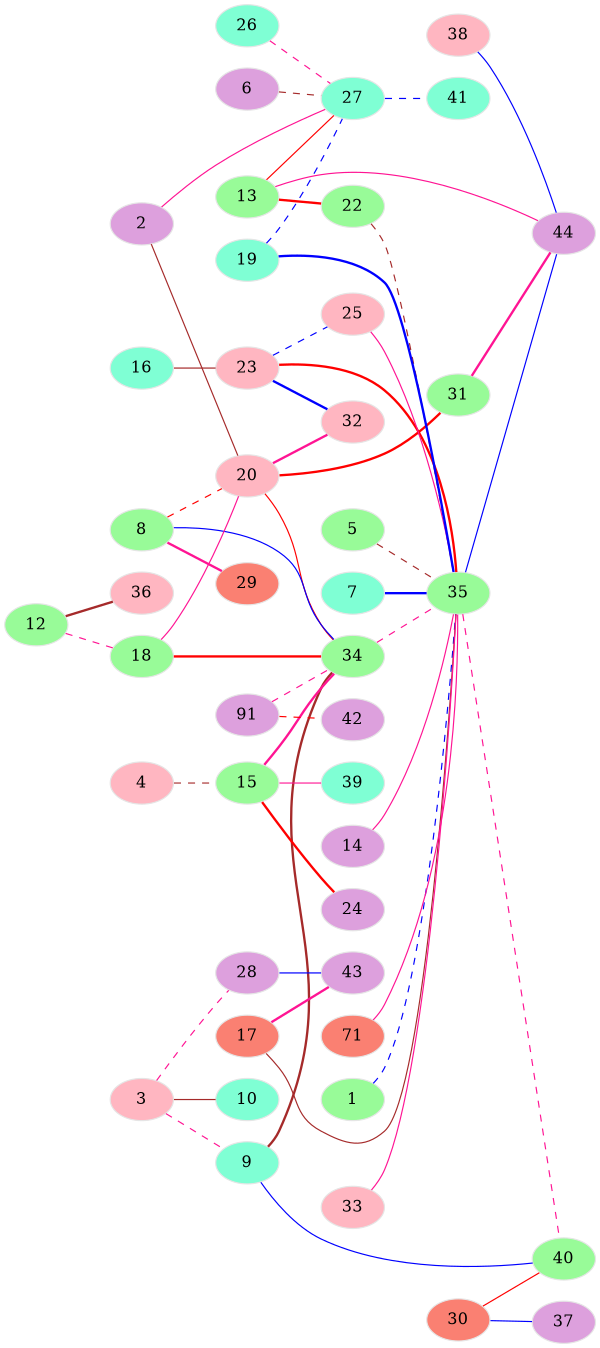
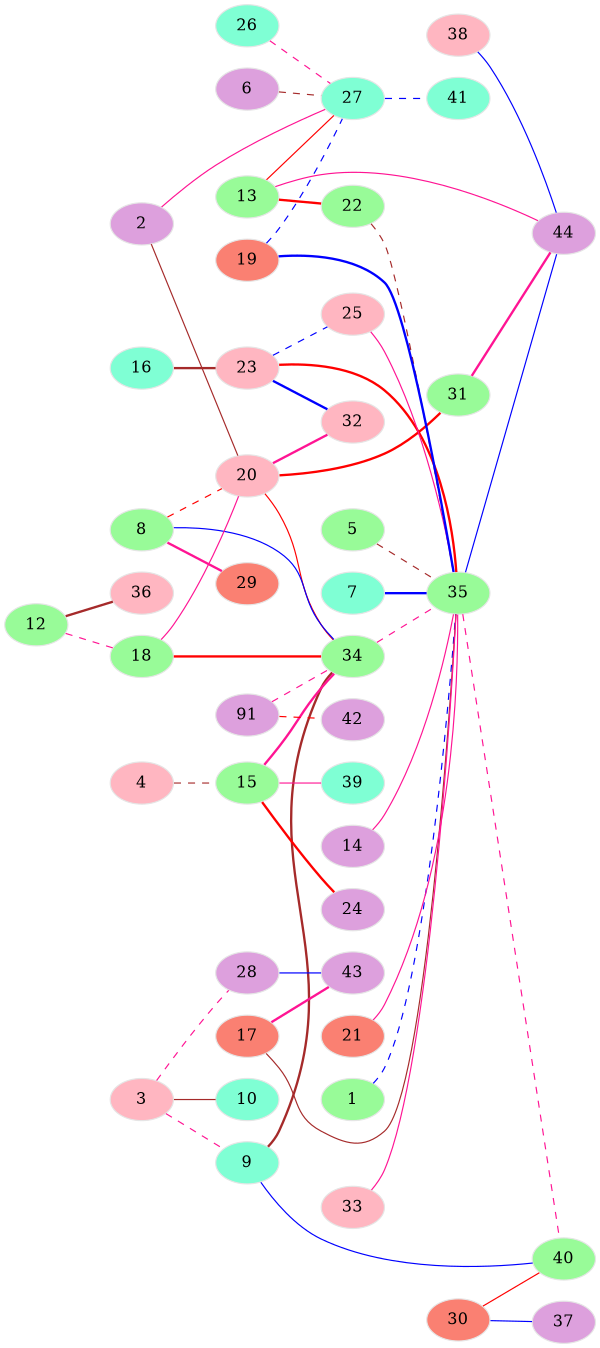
(247, 260) -> (247, 260)
(194, 368) -> (194, 368)
(353, 1036) -> (353, 1036)
